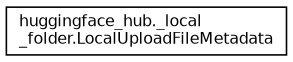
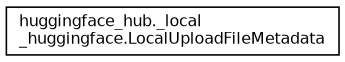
(146, 31) -> (173, 31)
